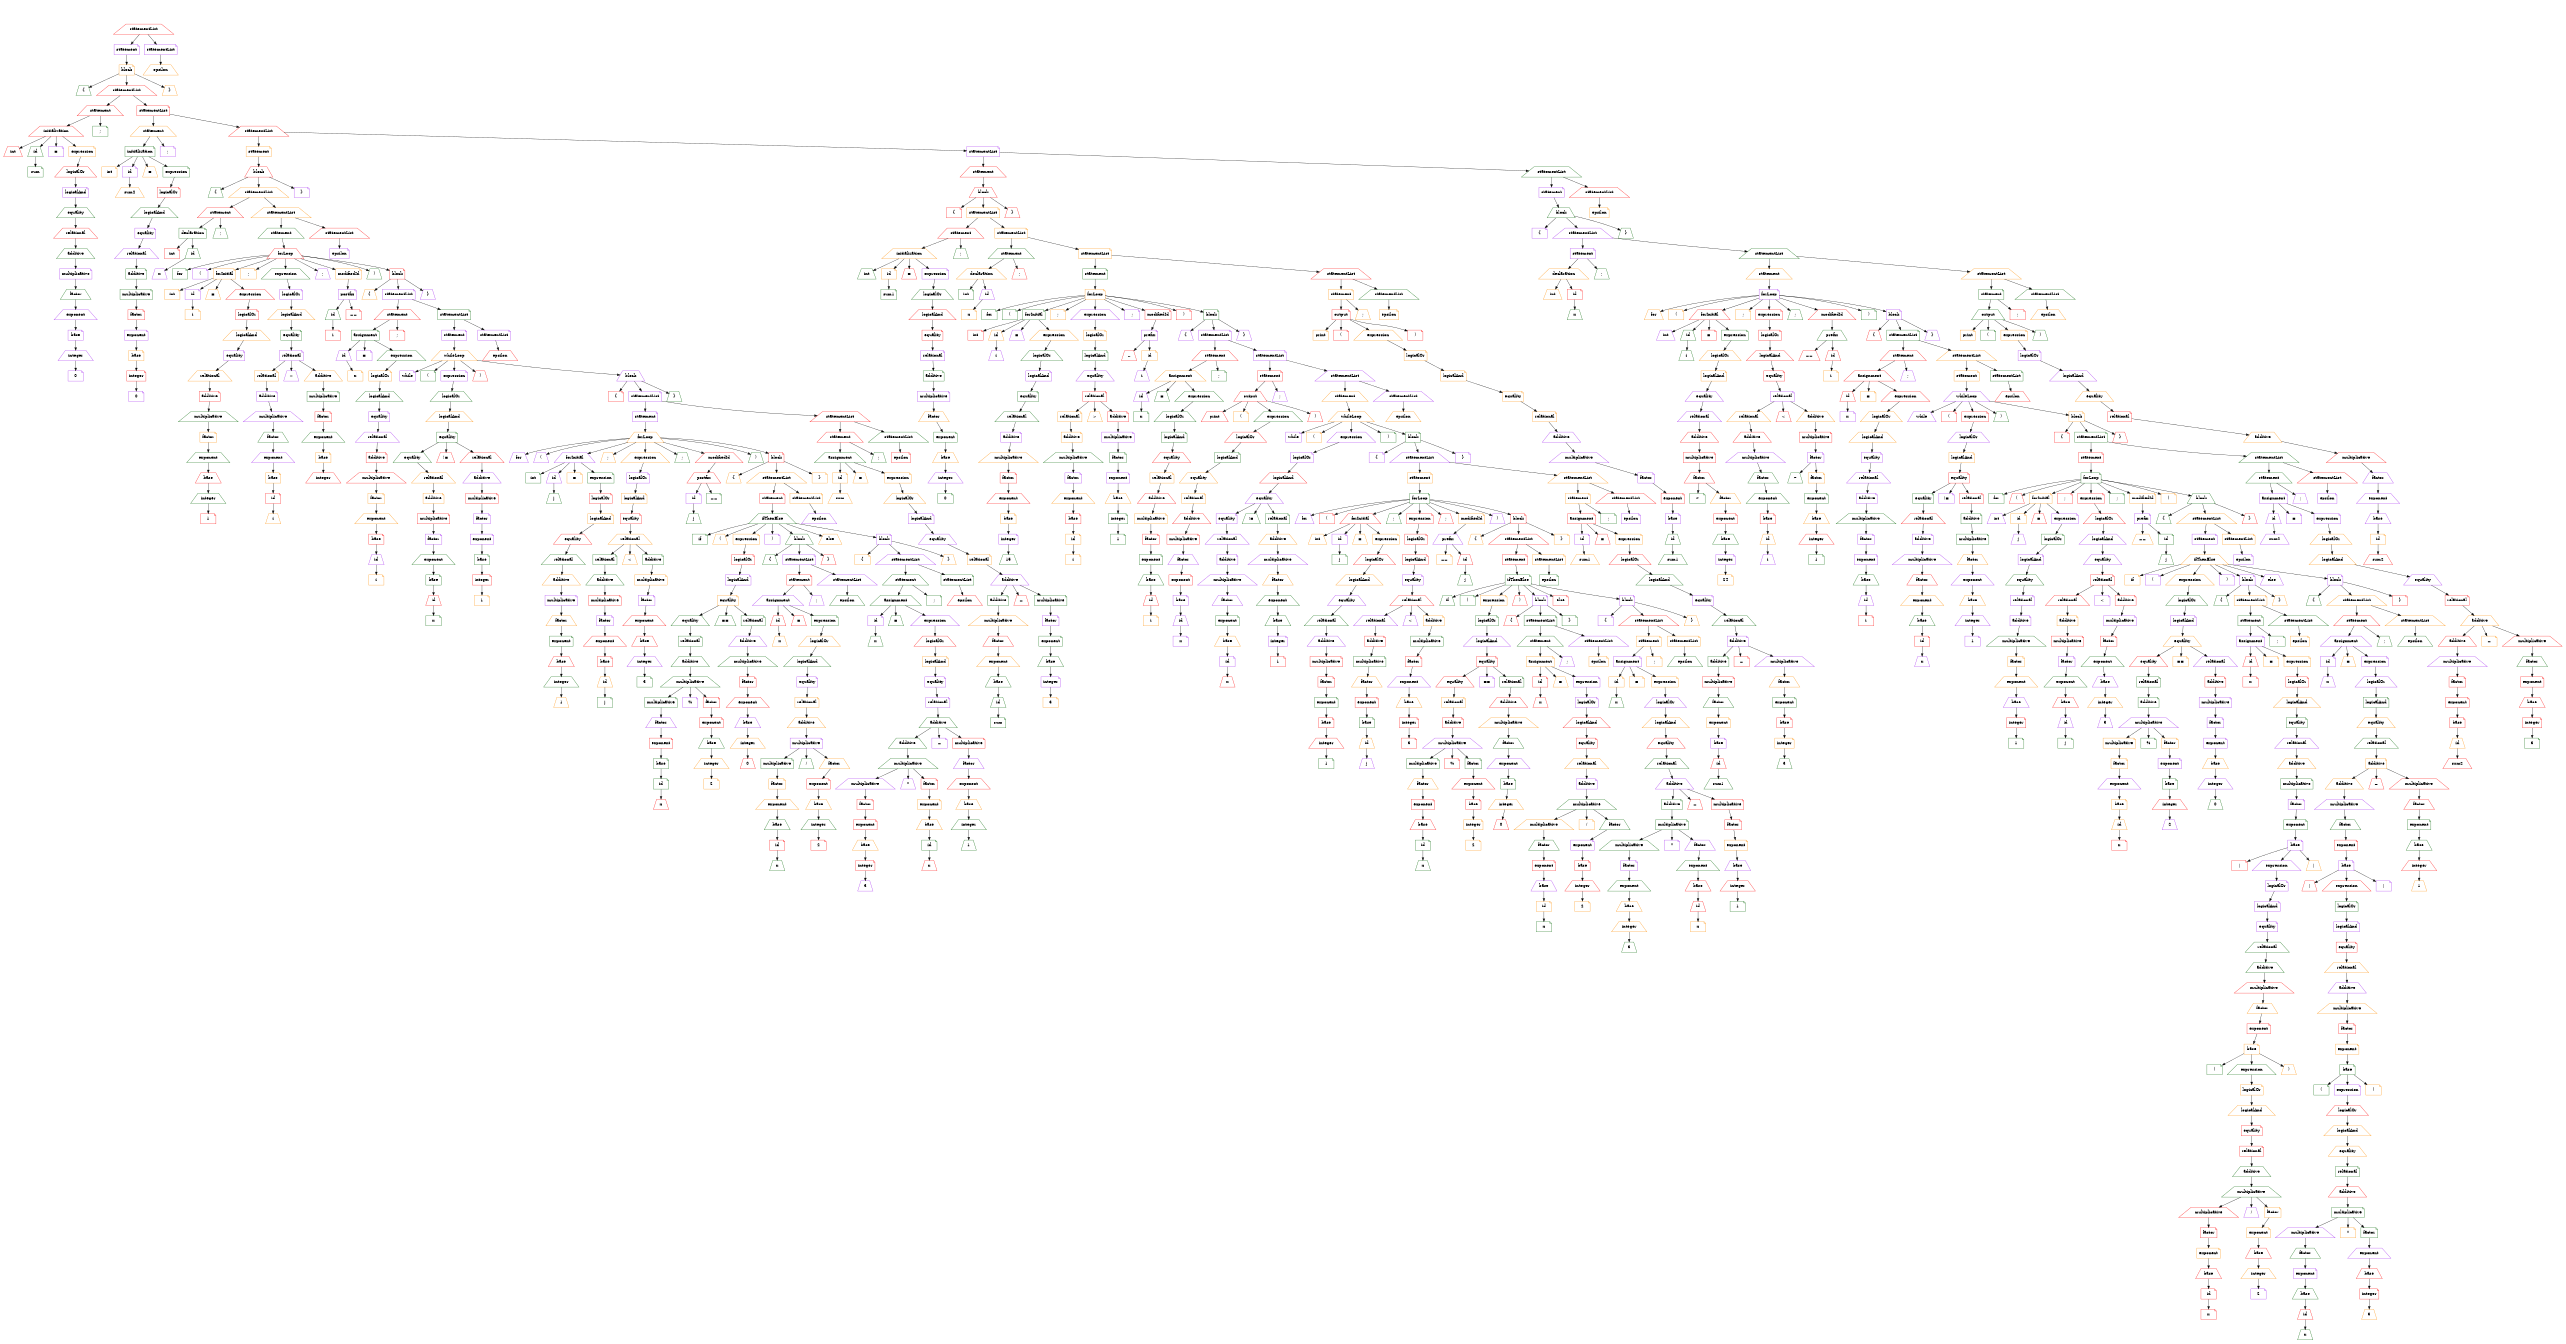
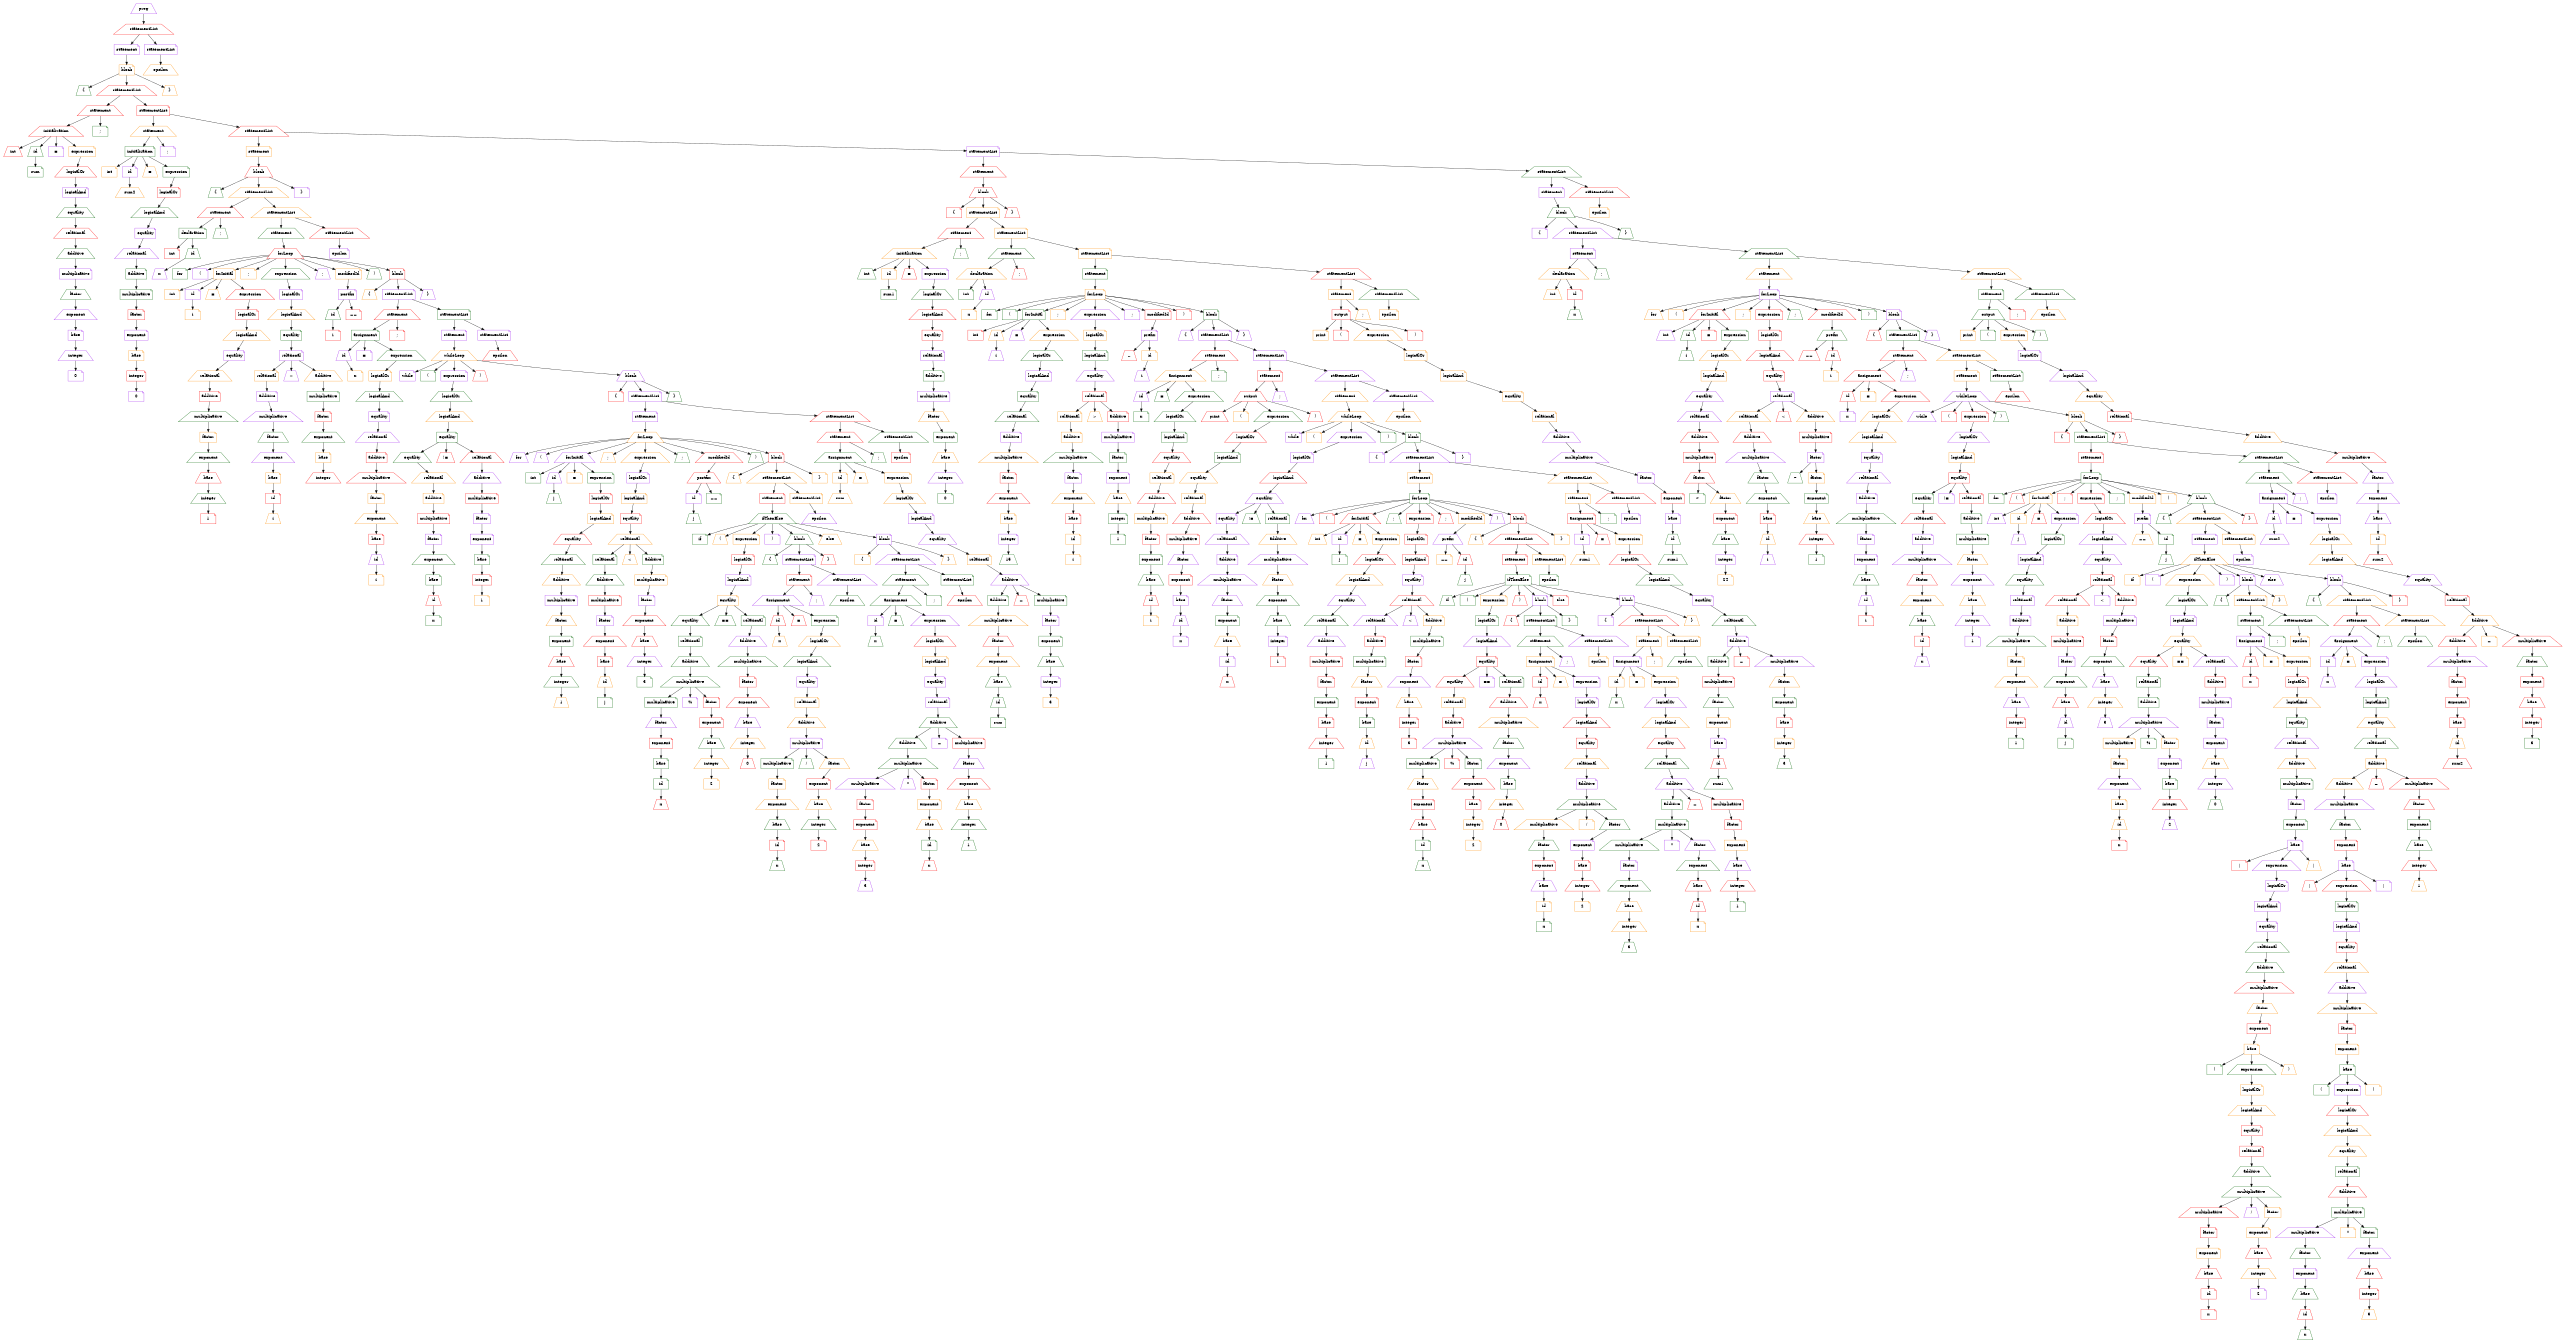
none -> (144, 9)
